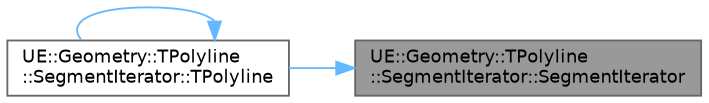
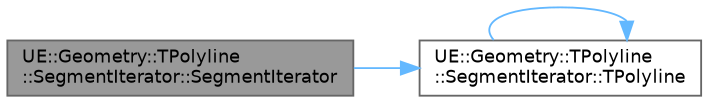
(313, 68) -> (377, 68)
